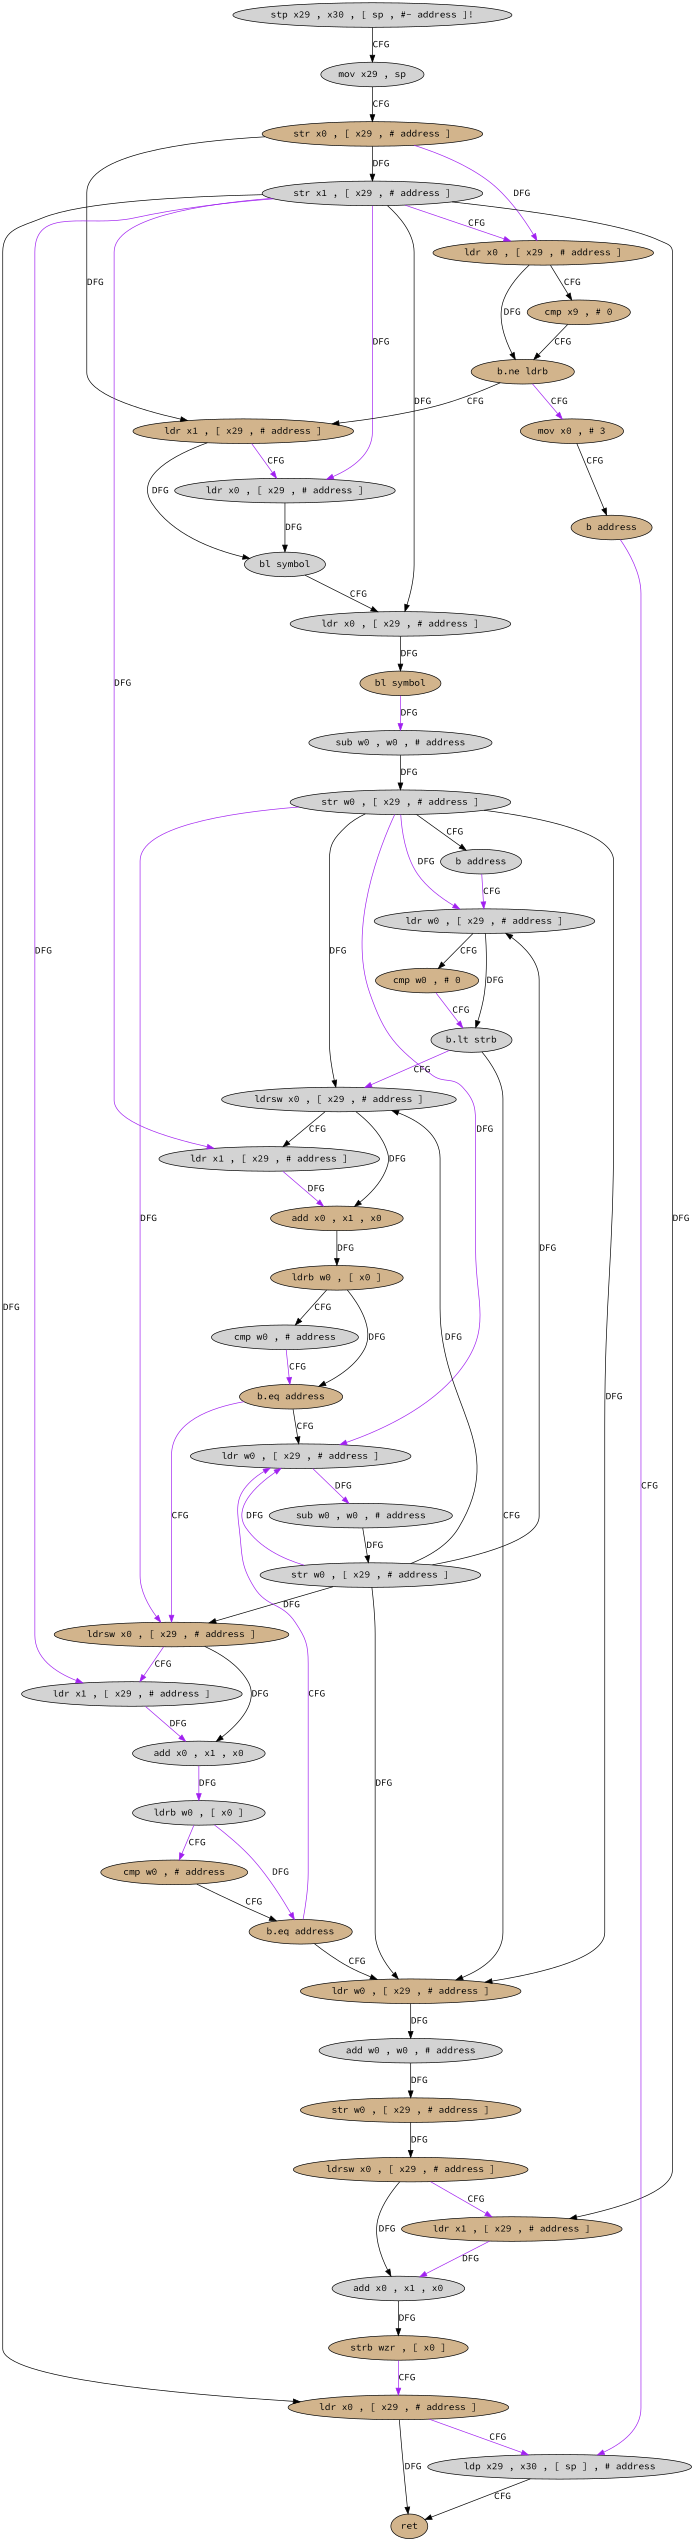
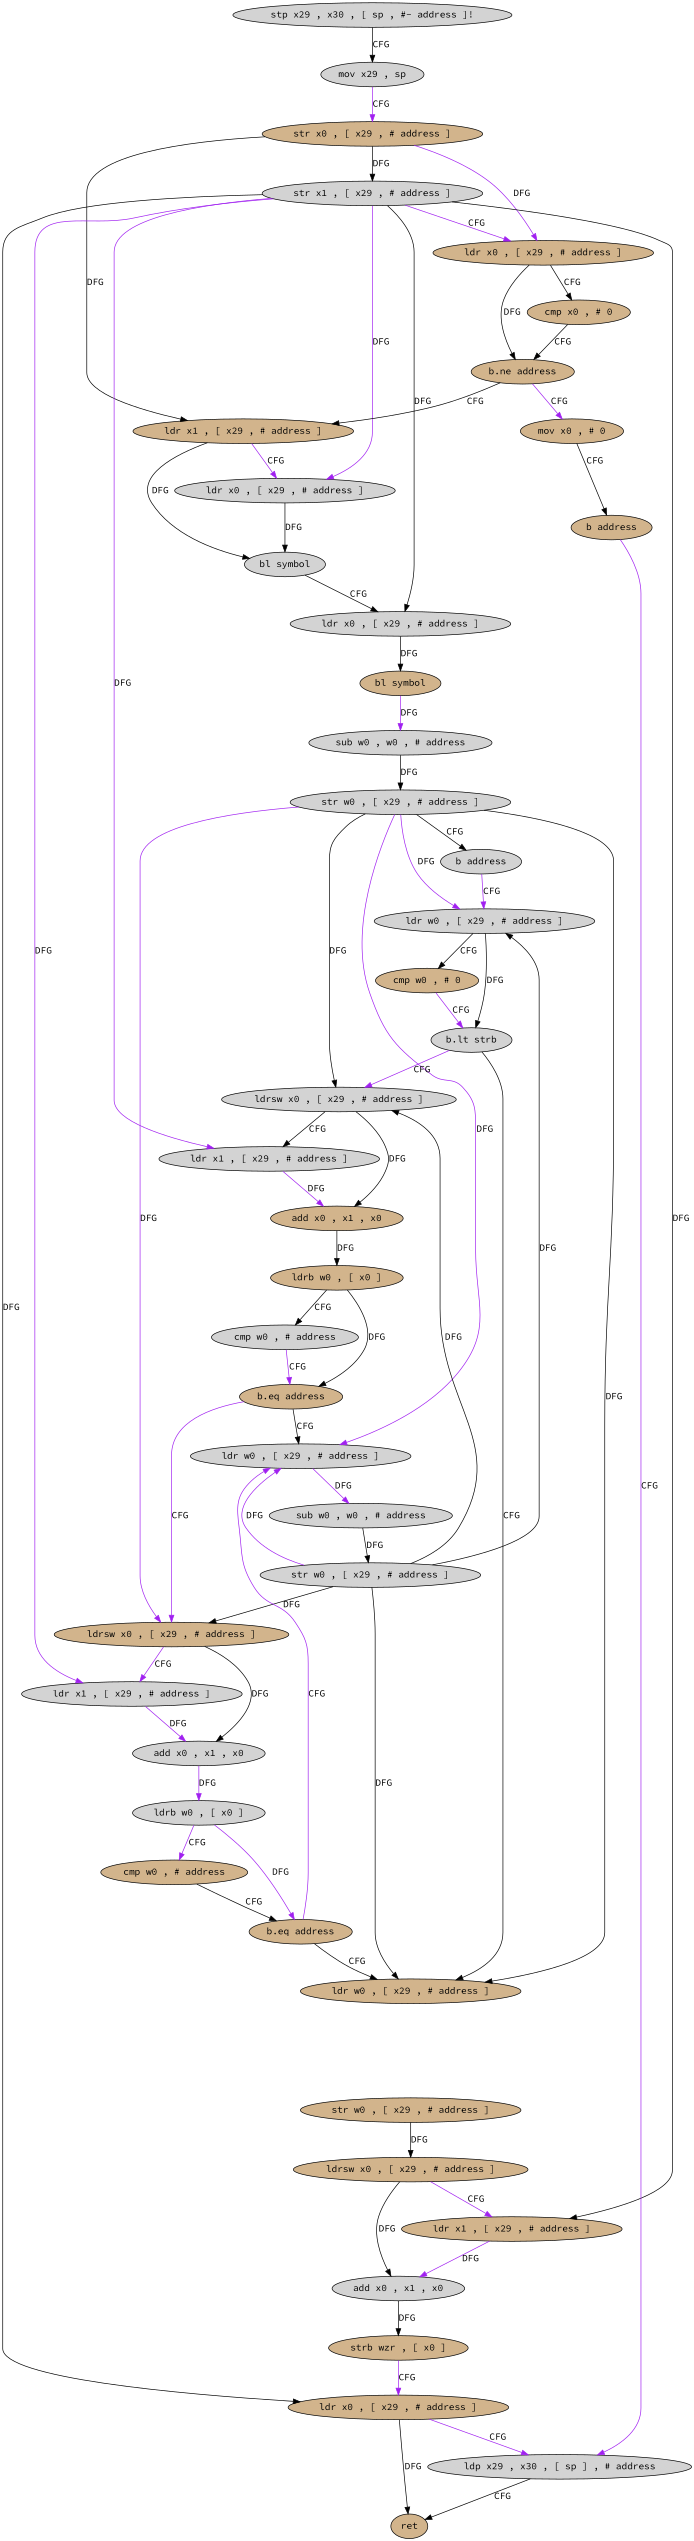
(372, 101) -> (372, 101)
(579, 312) -> (579, 312)
(523, 372) -> (523, 372)
(572, 431) -> (572, 431)
(411, 2051) -> none
